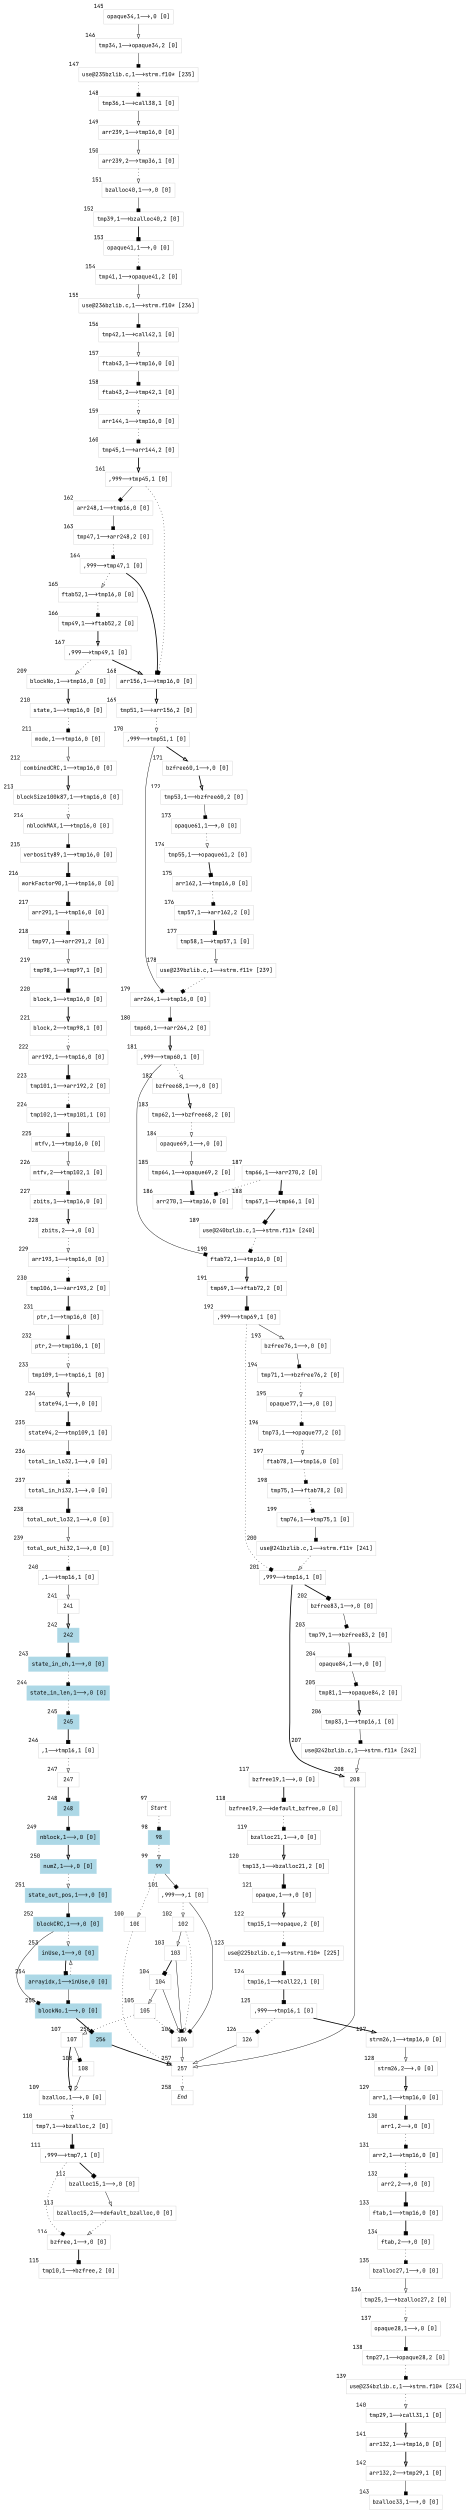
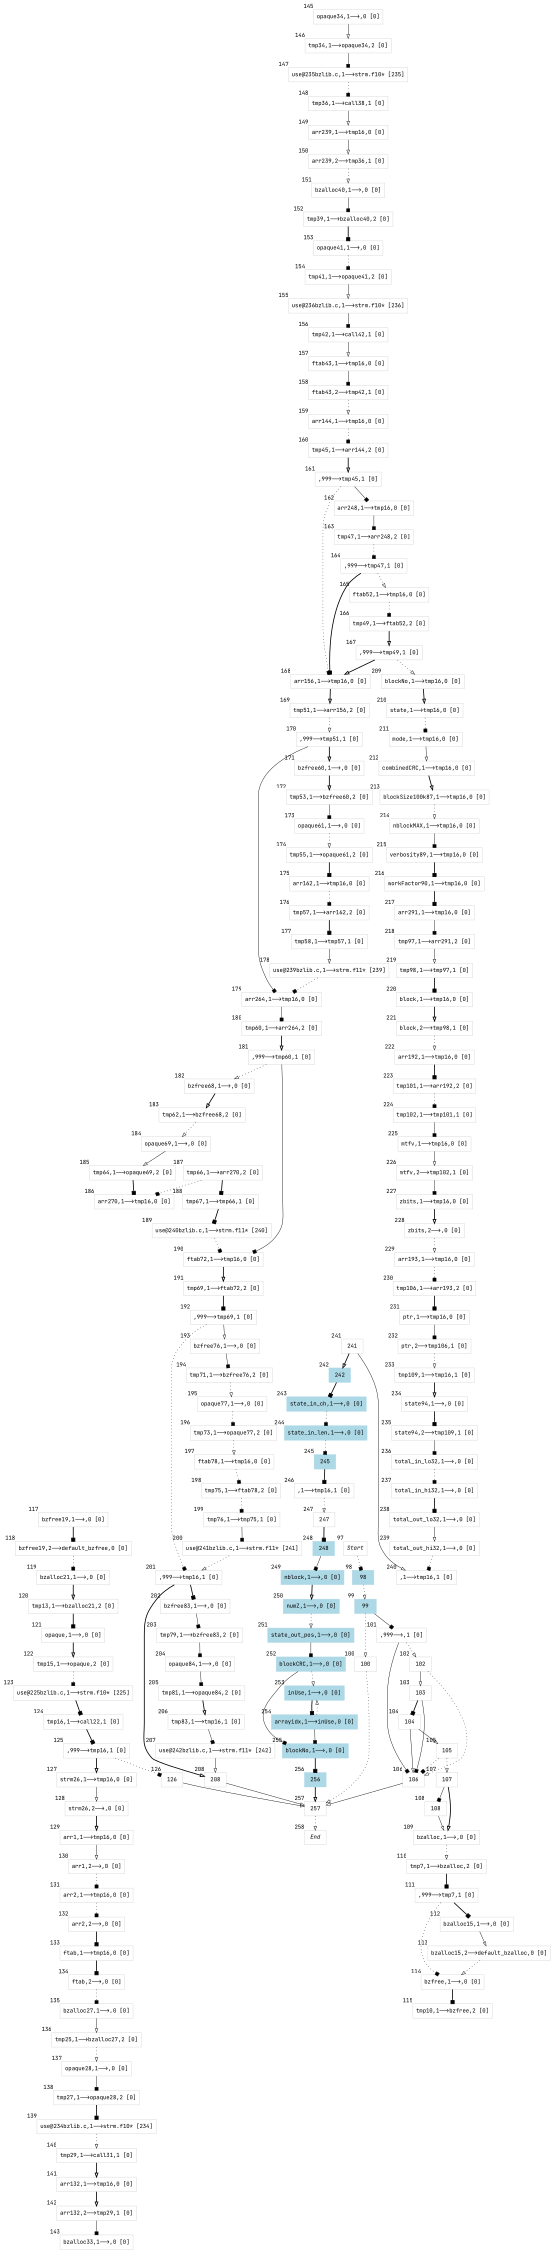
(68, 1590) -> (378, 1463)
(406, 2110) -> (97, 1850)
(406, 2370) -> (97, 2110)
